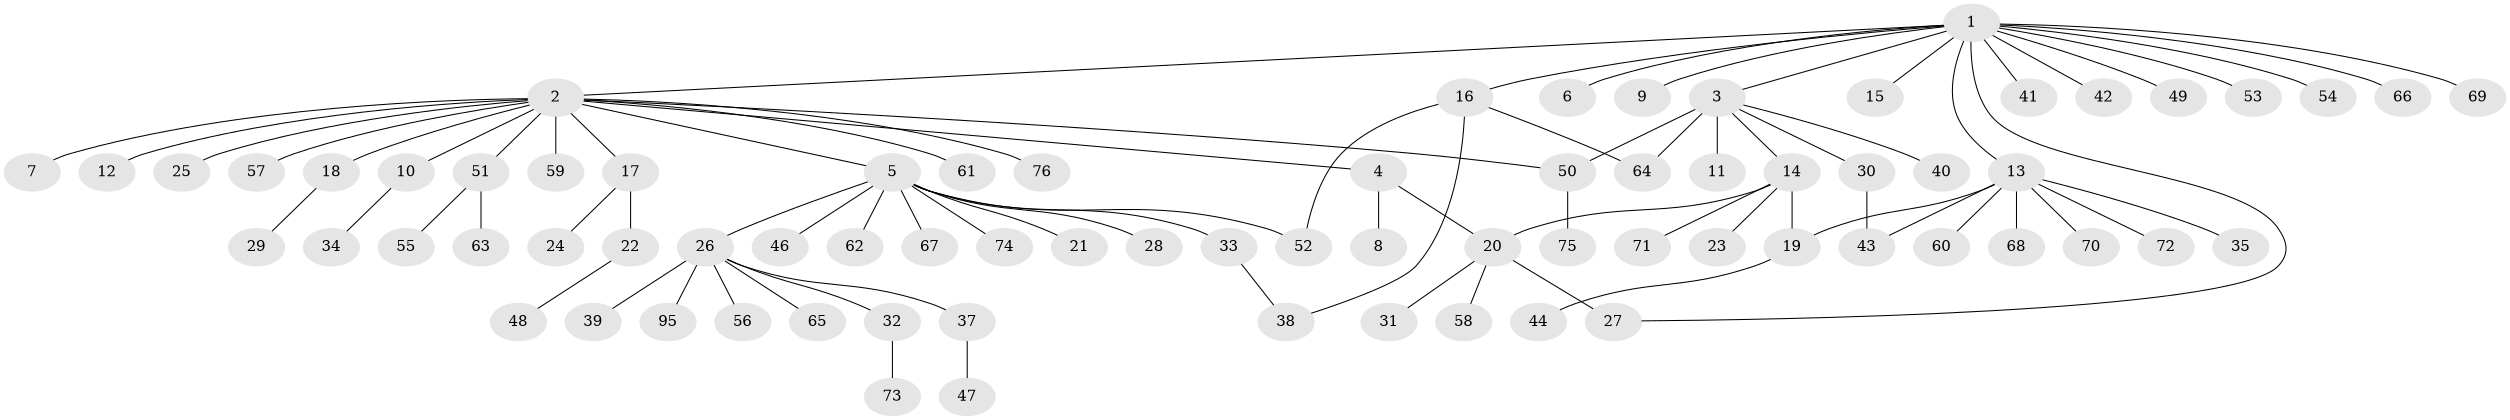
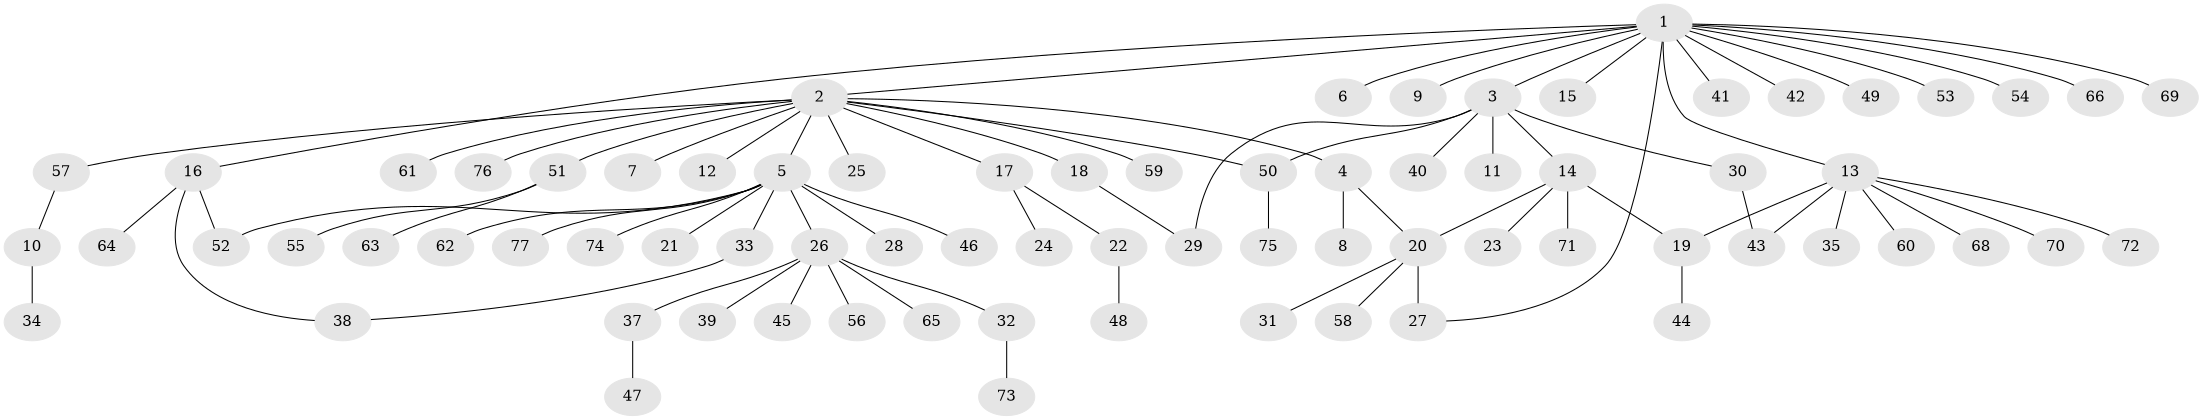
(481, 135) -> (47, 210)
(1680, 135) -> (1307, 123)
(930, 247) -> (520, 247)
(668, 322) -> (782, 322)
